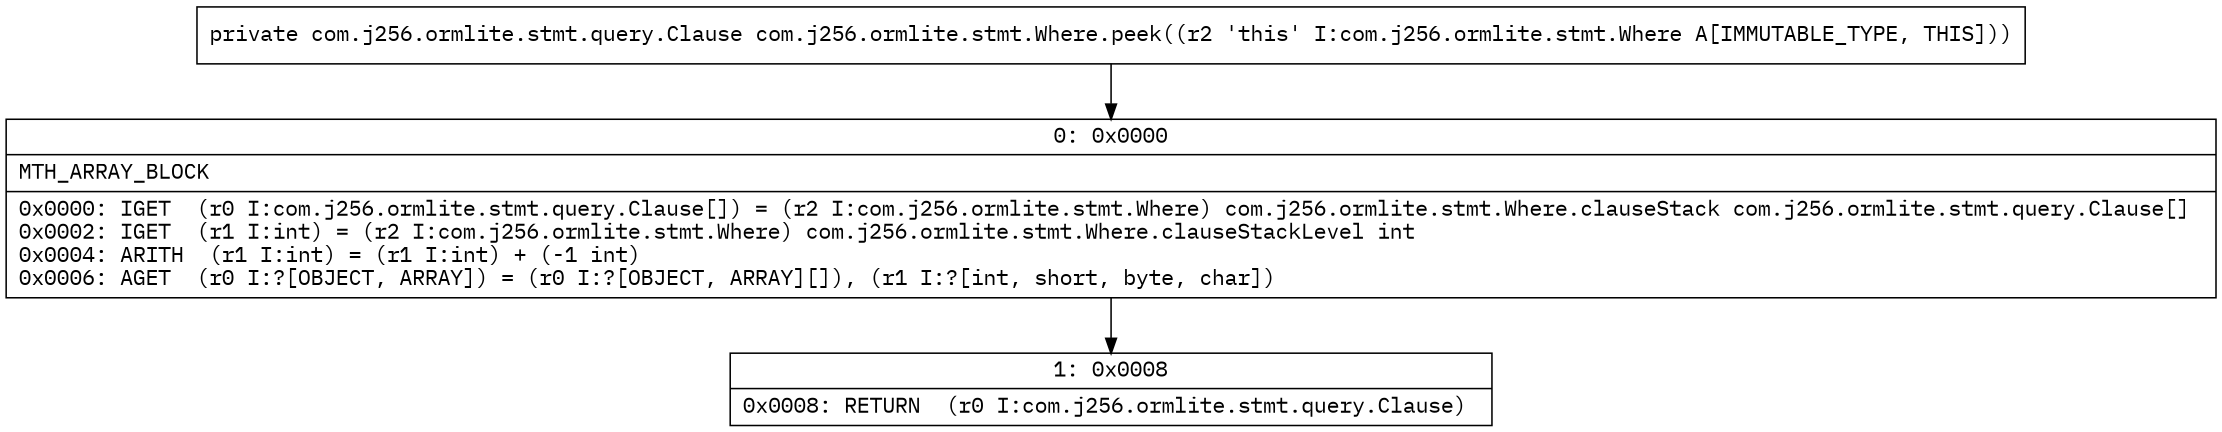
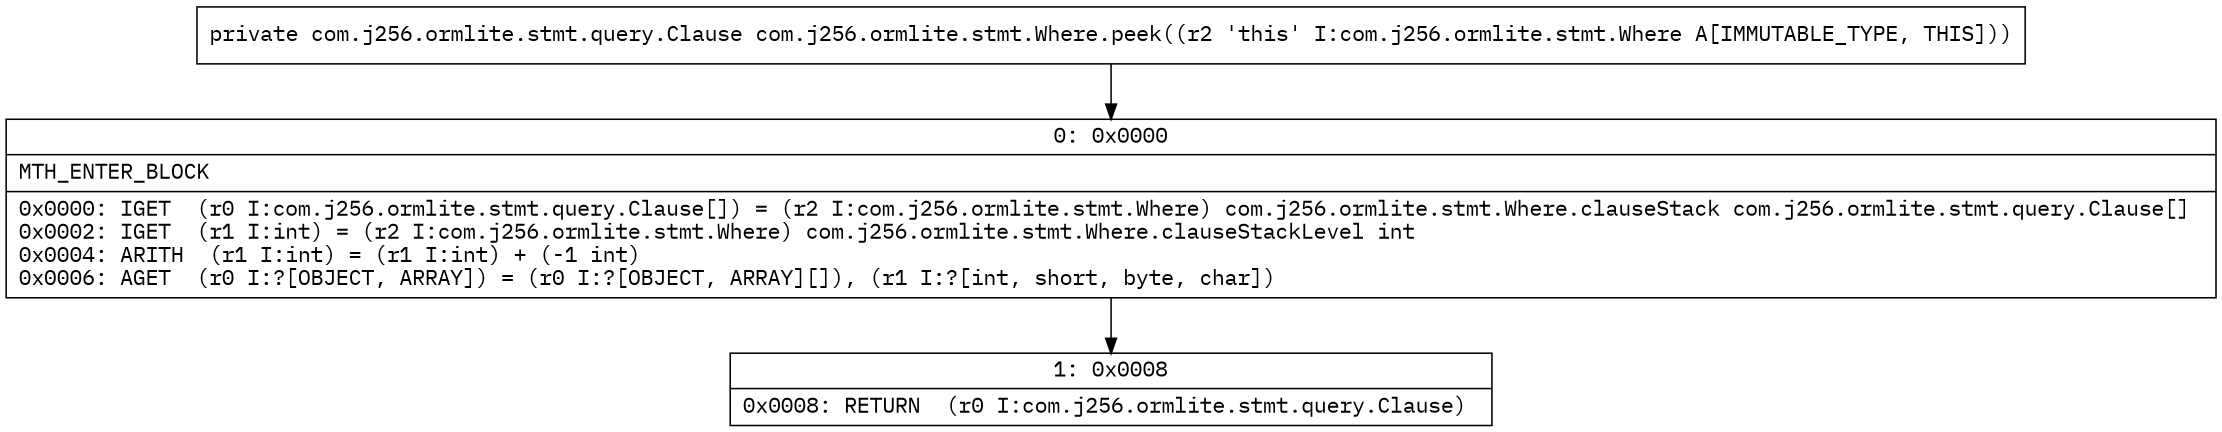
(114, 172) -> (114, 172)
